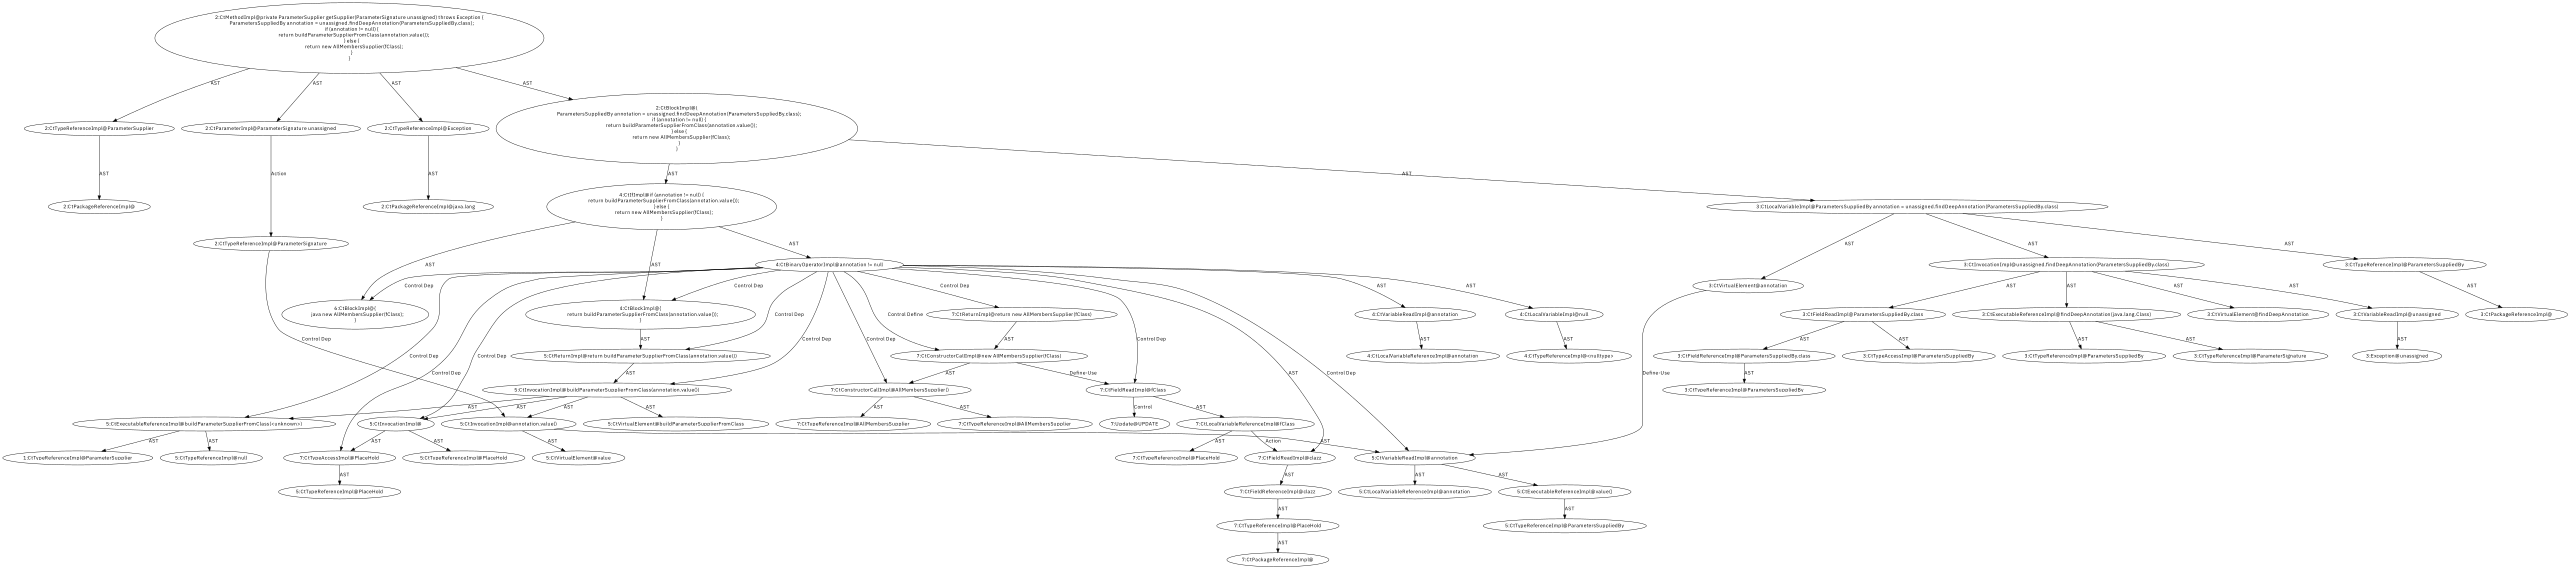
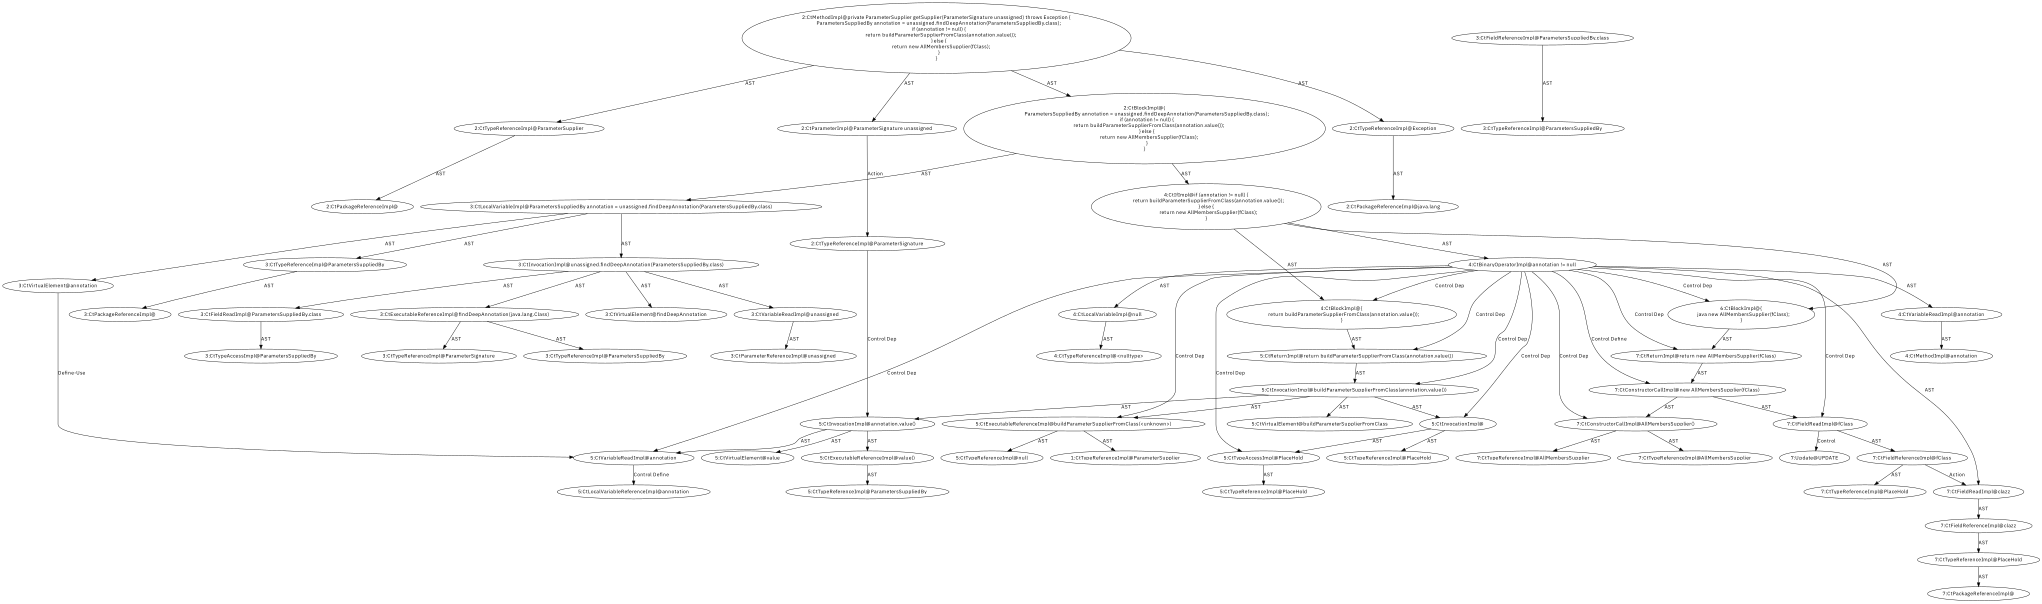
(1806, 335) -> none
none -> (1722, 338)
(1423, 356) -> (1942, 356)
(2397, 356) -> (784, 356)
(1083, 373) -> (1767, 407)
(1246, 424) -> (1912, 458)
(340, 458) -> (1264, 458)
(1488, 474) -> (867, 439)
(1420, 475) -> (651, 475)
